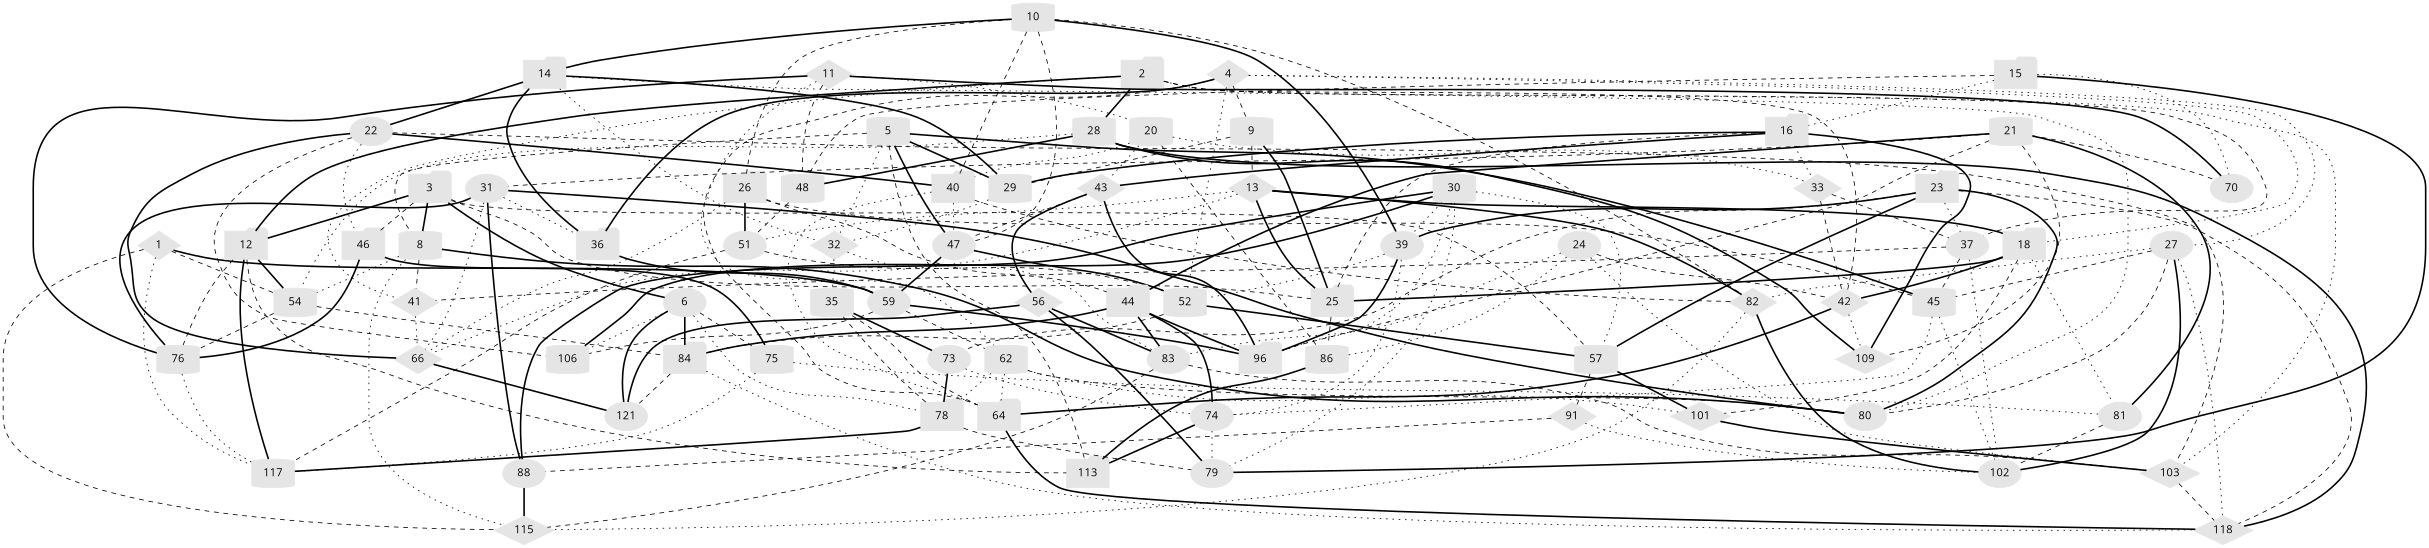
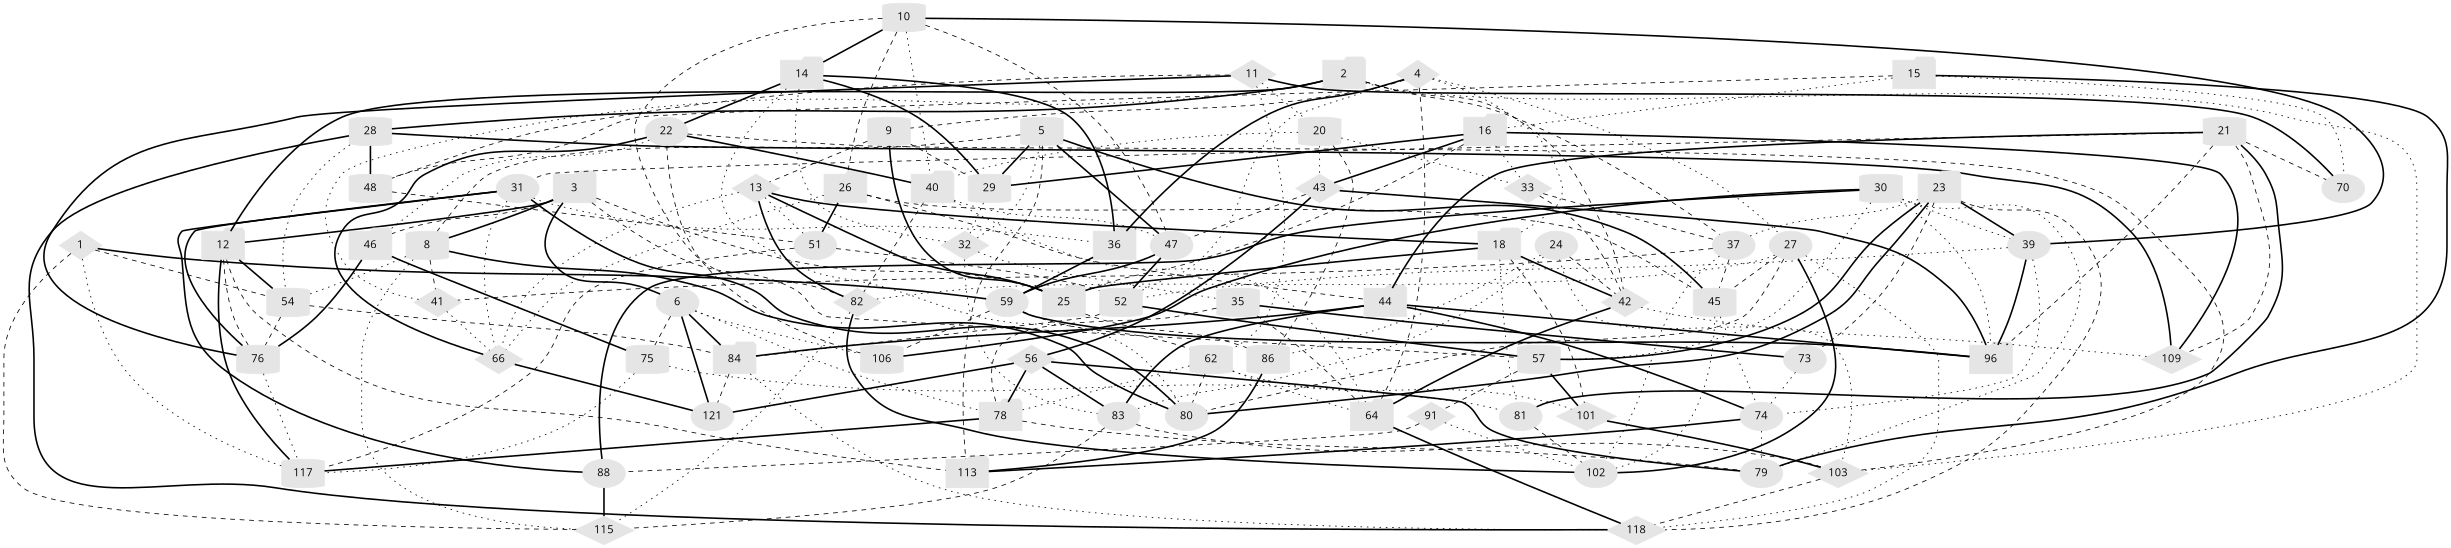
(990, 110) -> (913, 74)
(946, 383) -> (1020, 381)
